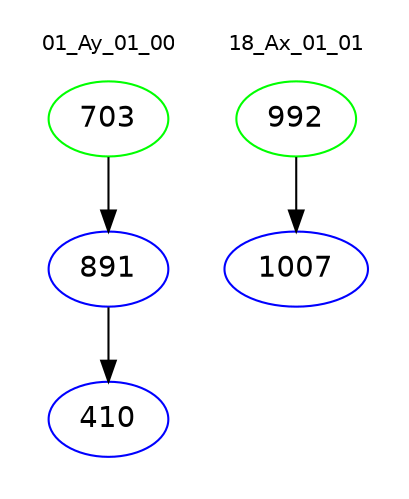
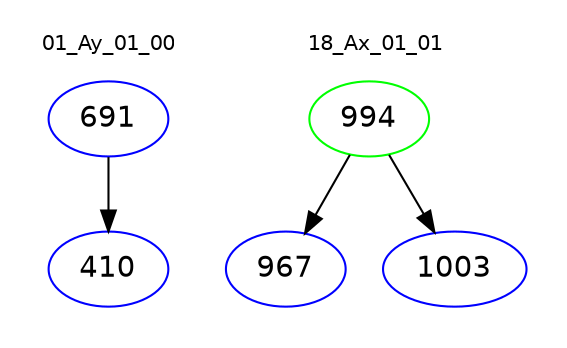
(108, 119) -> none
(296, 119) -> (369, 119)
(108, 269) -> (108, 119)
none -> (286, 269)
(296, 269) -> (455, 269)
